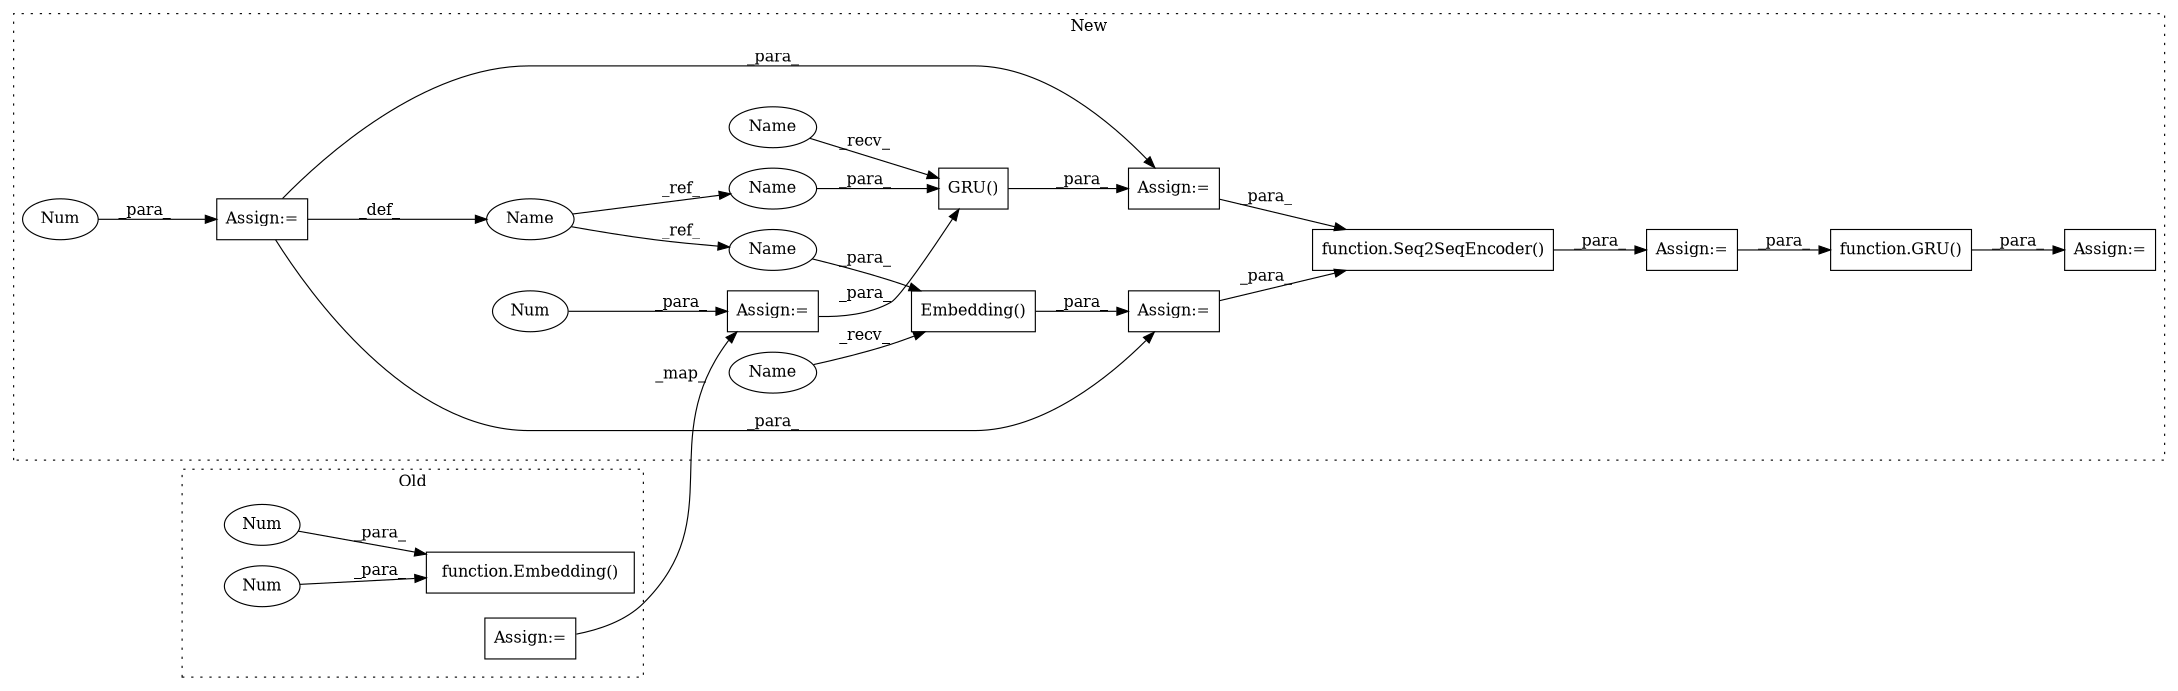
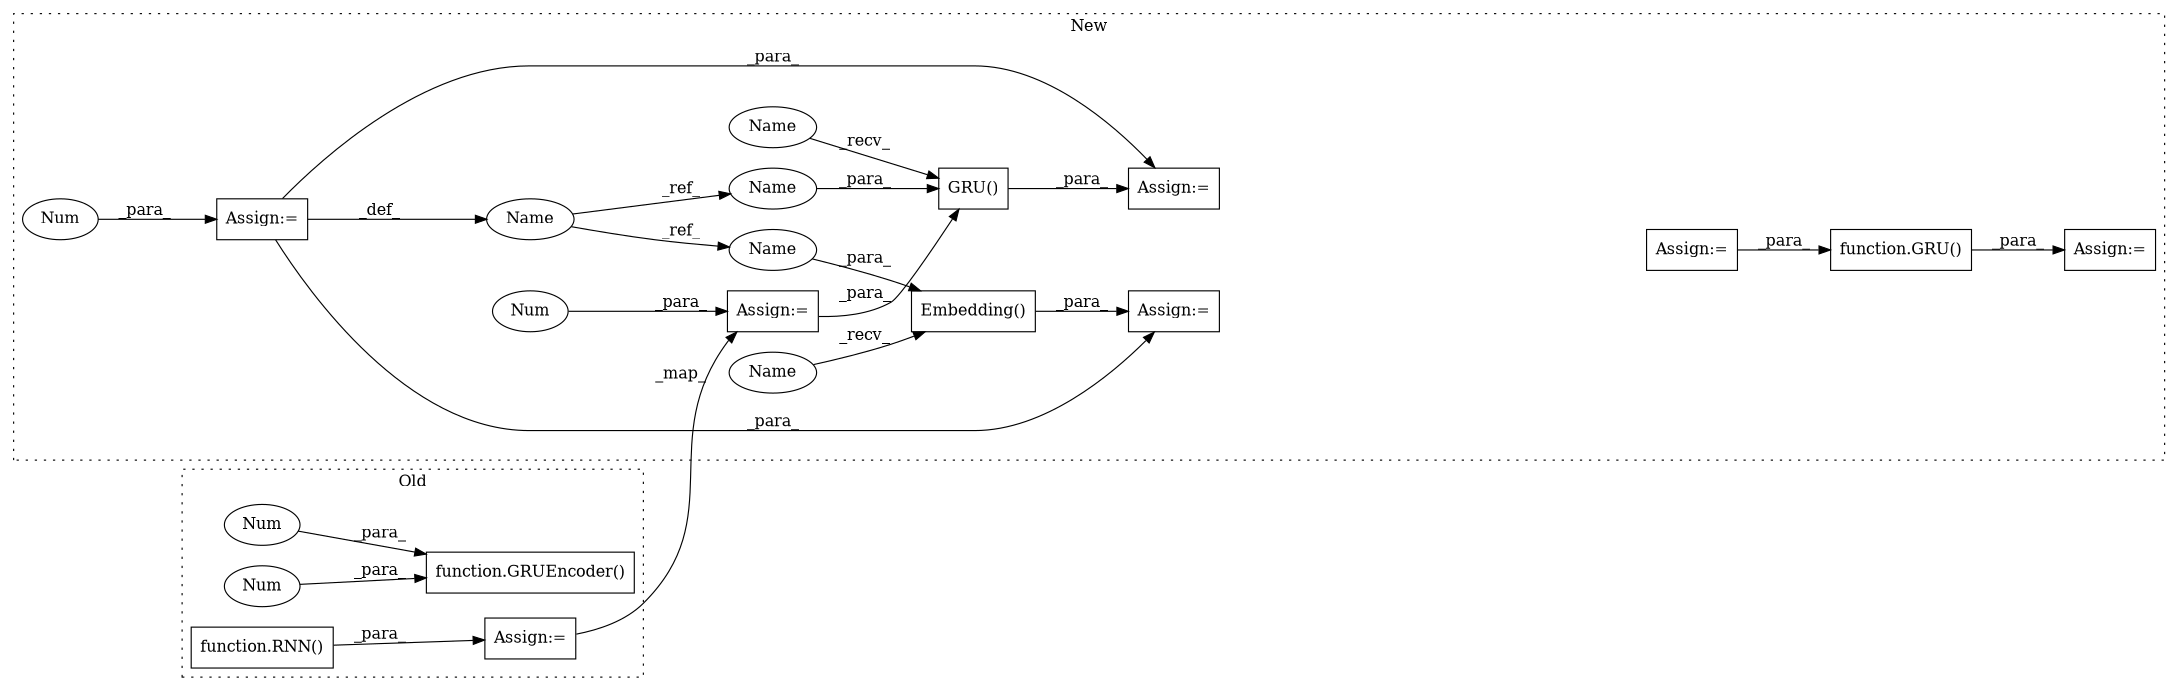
(1433, 250) -> none
(530, 573) -> (530, 573)
none -> (262, 648)
